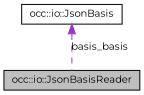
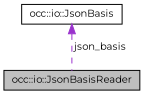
(99, 47) -> (99, 47)
